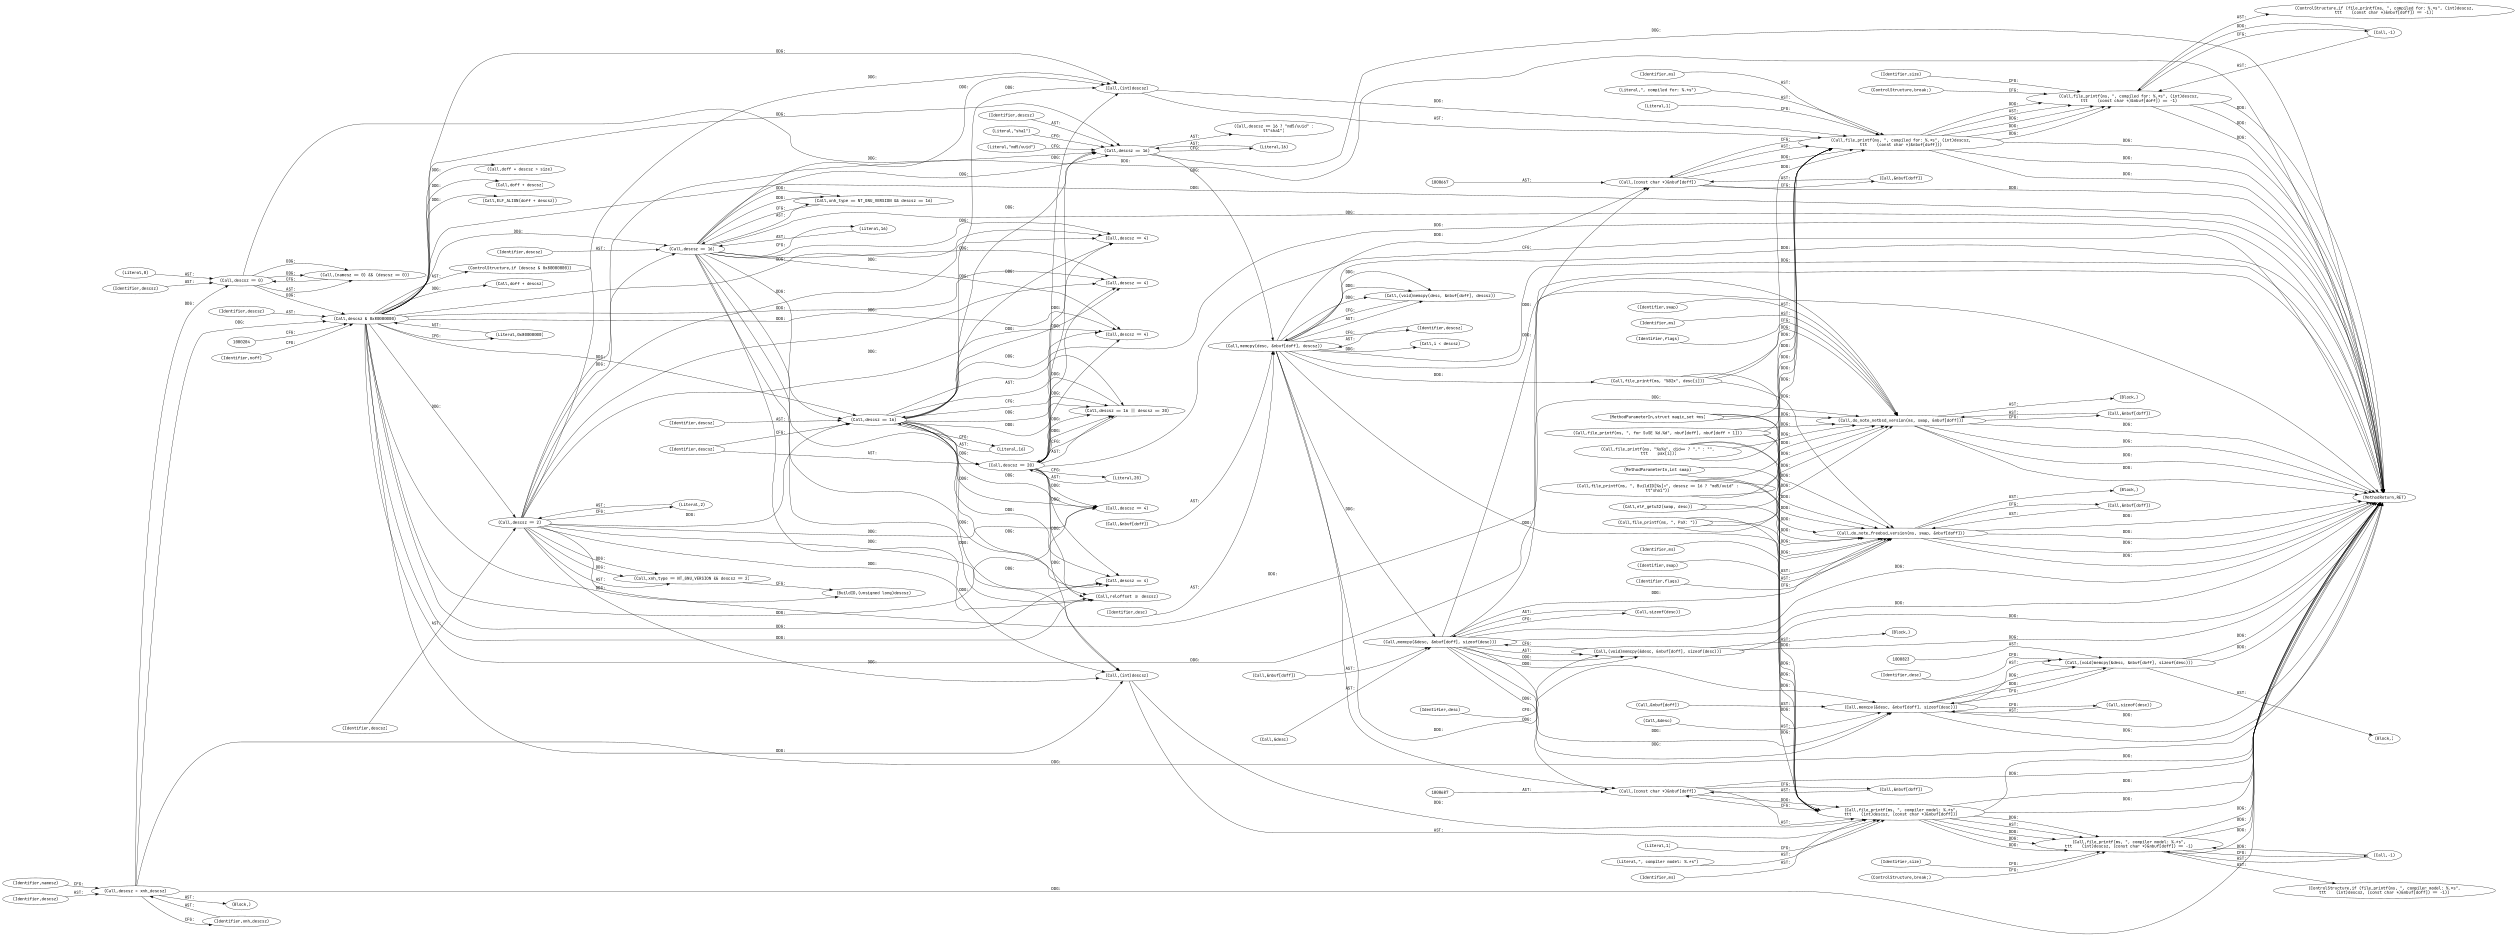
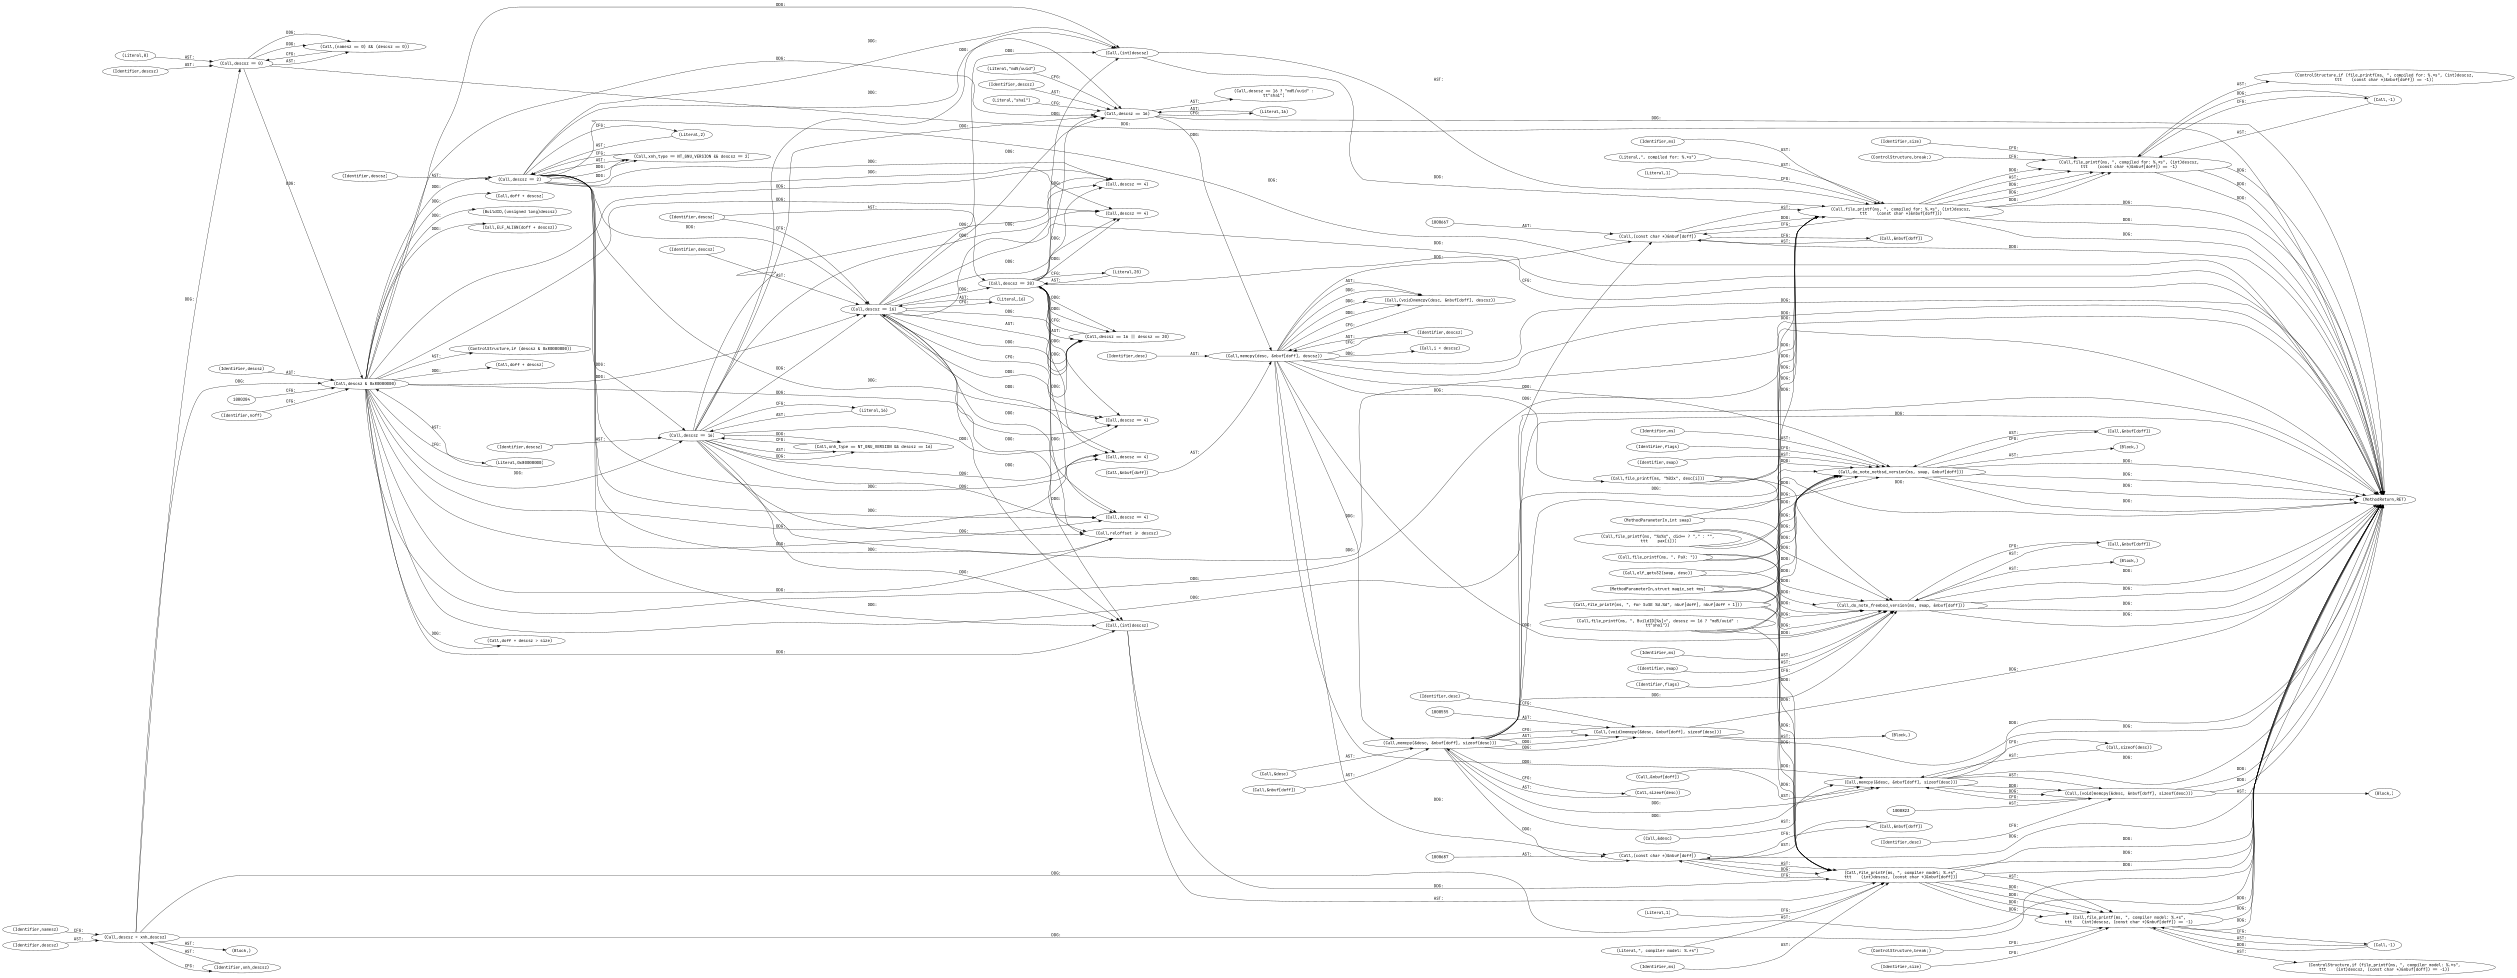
(786, 586) -> (578, 160)
none -> (1440, 712)
